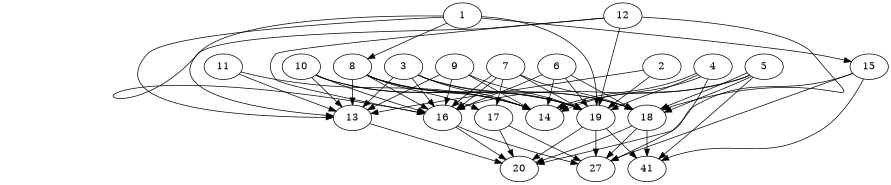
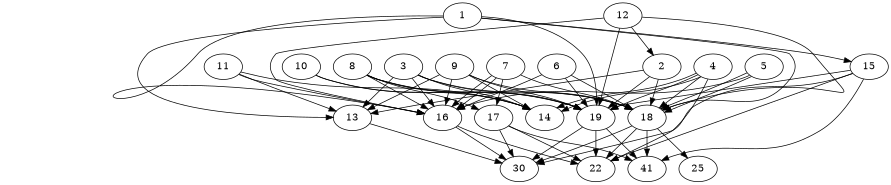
(316, 35) -> (641, 39)
(405, 42) -> (793, 58)
(352, 89) -> none
(552, 89) -> none
none -> (655, 89)
(324, 90) -> none
(548, 90) -> (775, 82)
none -> (683, 90)
none -> (547, 92)
(658, 92) -> none
(367, 94) -> (327, 95)
(709, 116) -> (567, 143)
(519, 169) -> (519, 169)
(596, 169) -> (596, 169)
none -> (698, 169)
